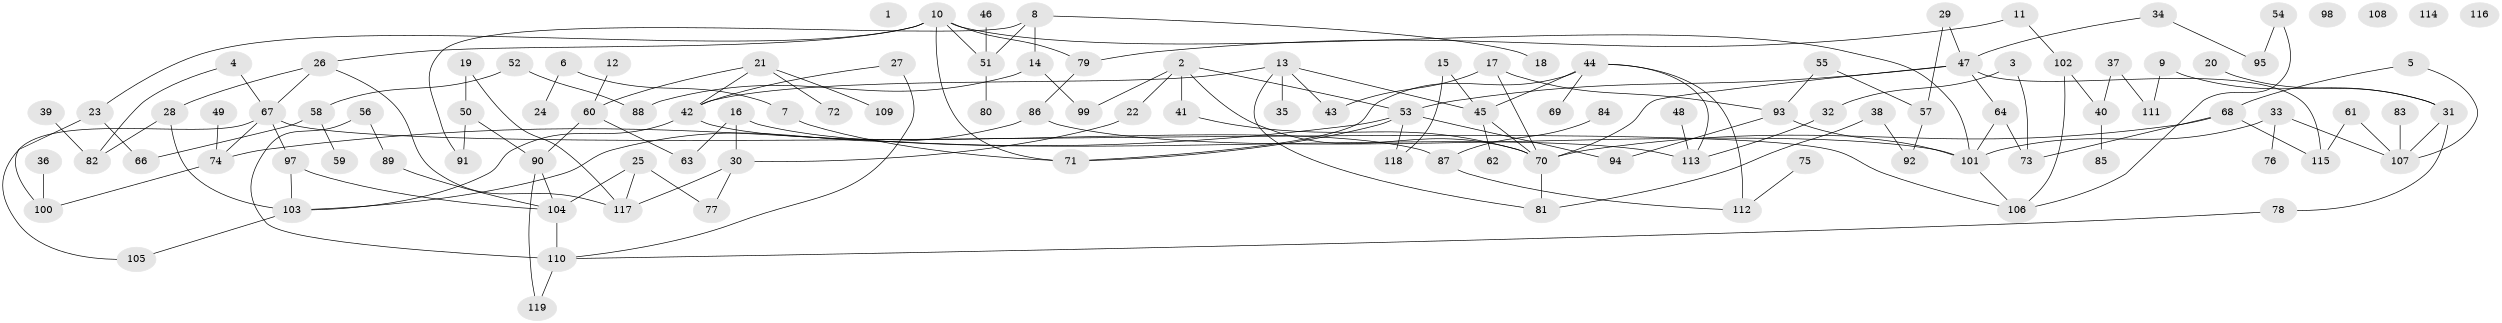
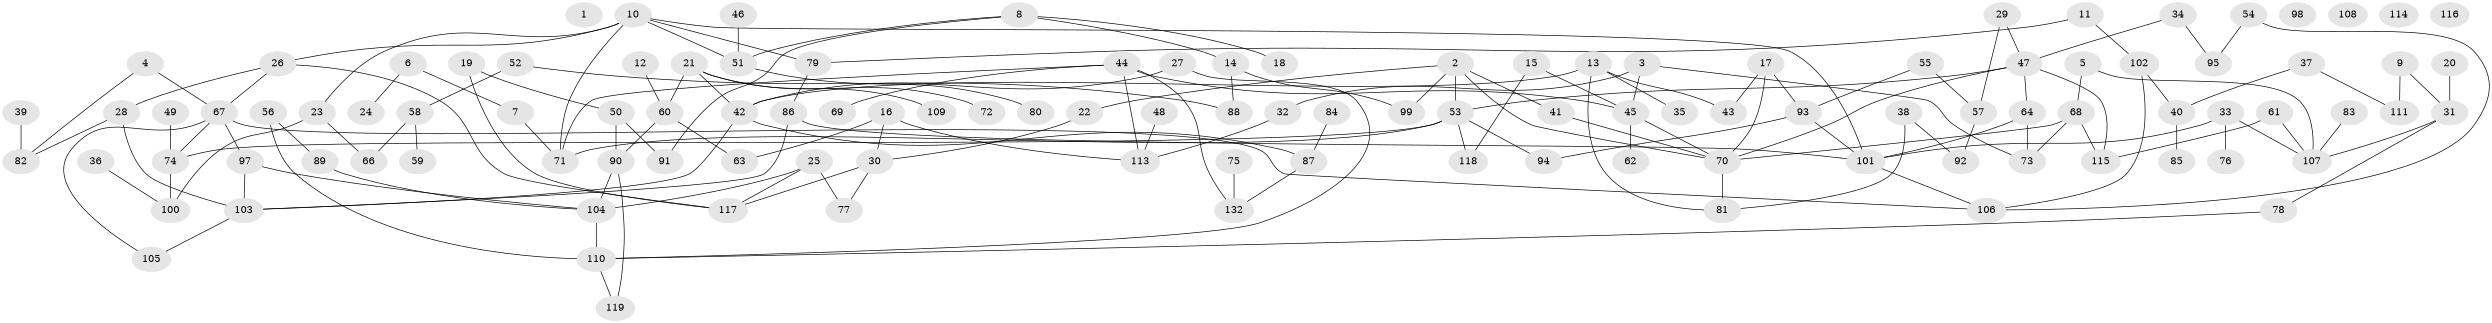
(1381, 88) -> (1636, 88)
(1742, 211) -> (1234, 211)
